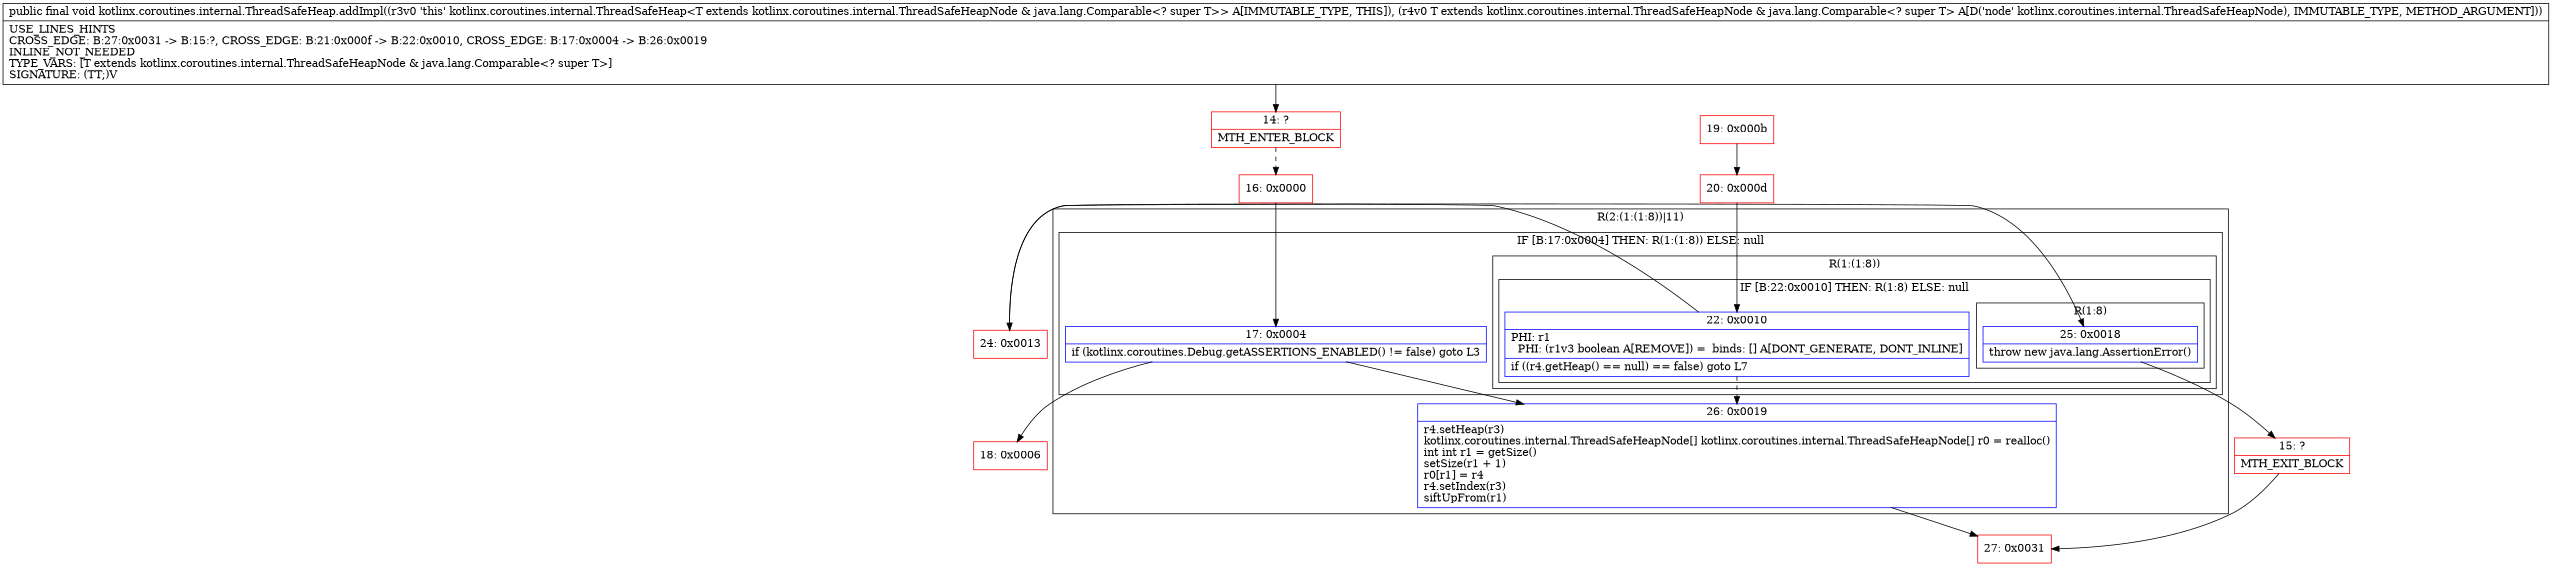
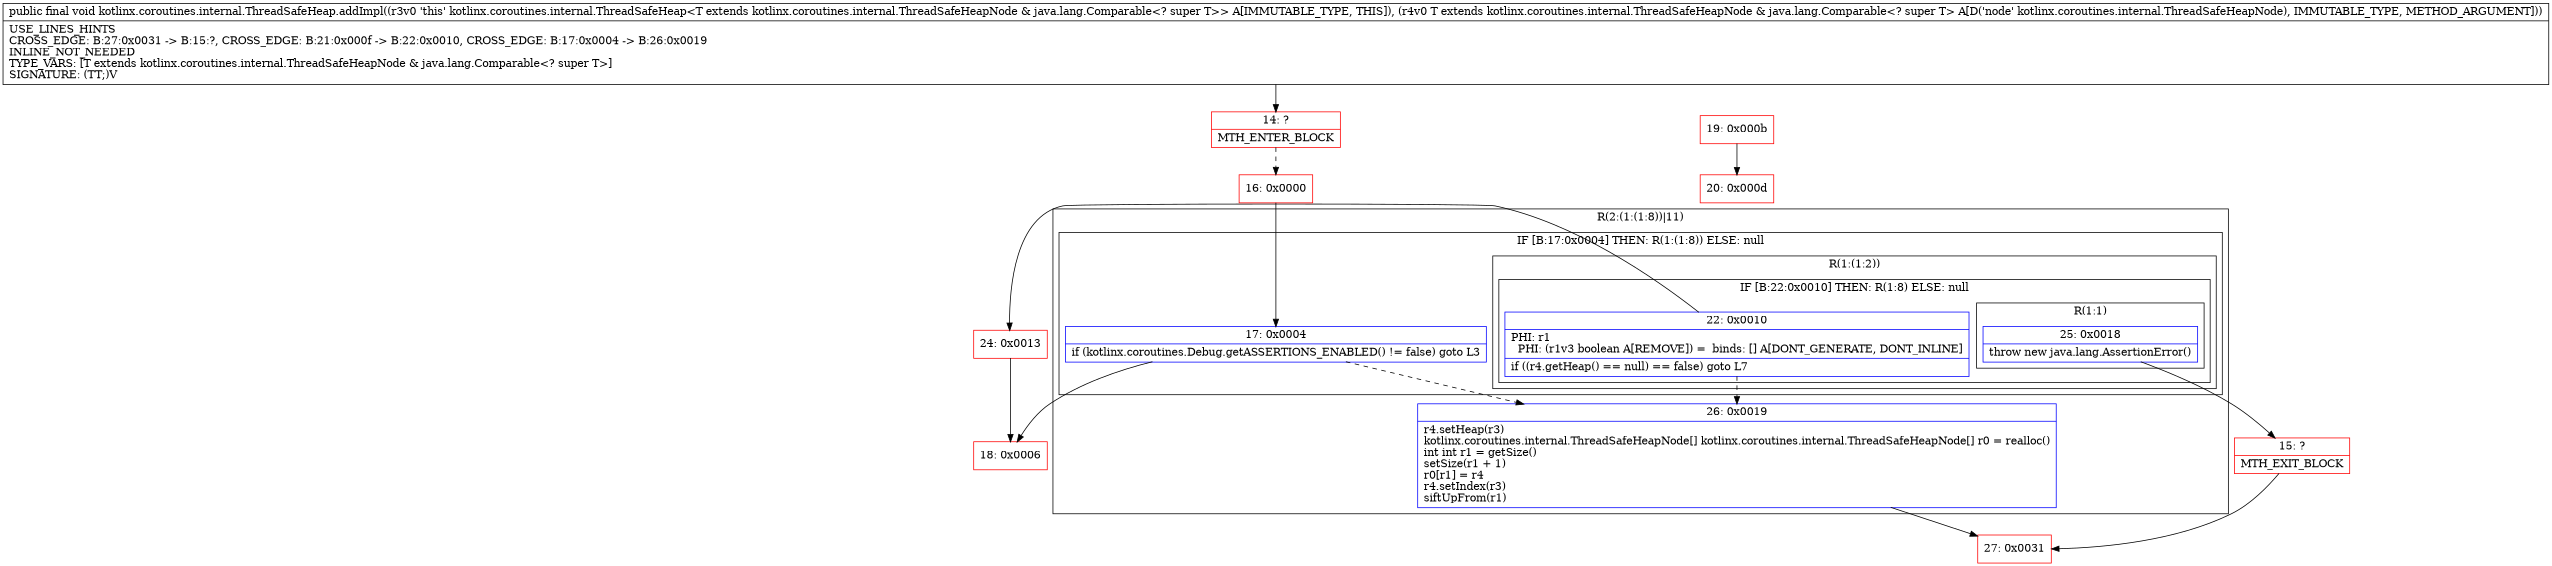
(1526, 204) -> (1010, 396)
(1737, 251) -> none
(1855, 265) -> (1855, 265)
(2090, 312) -> (2090, 312)
(1431, 382) -> (1431, 382)
